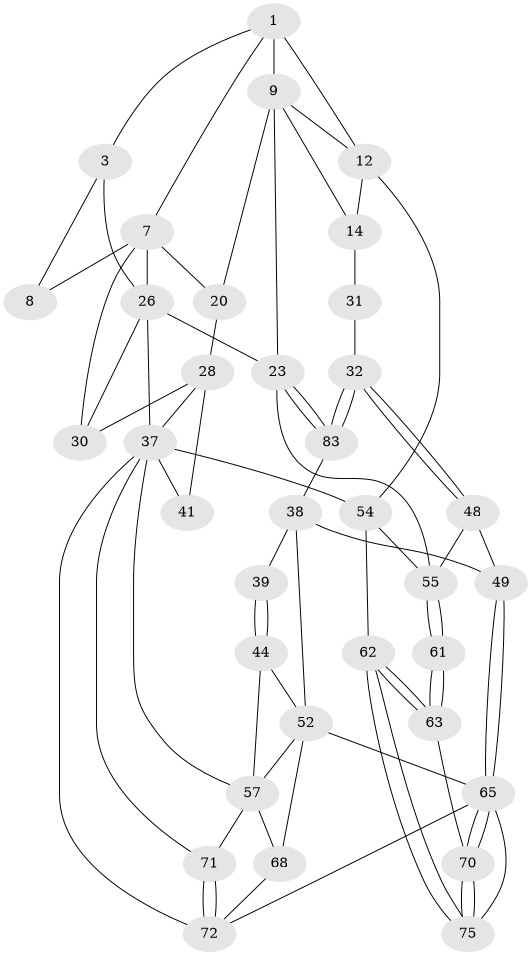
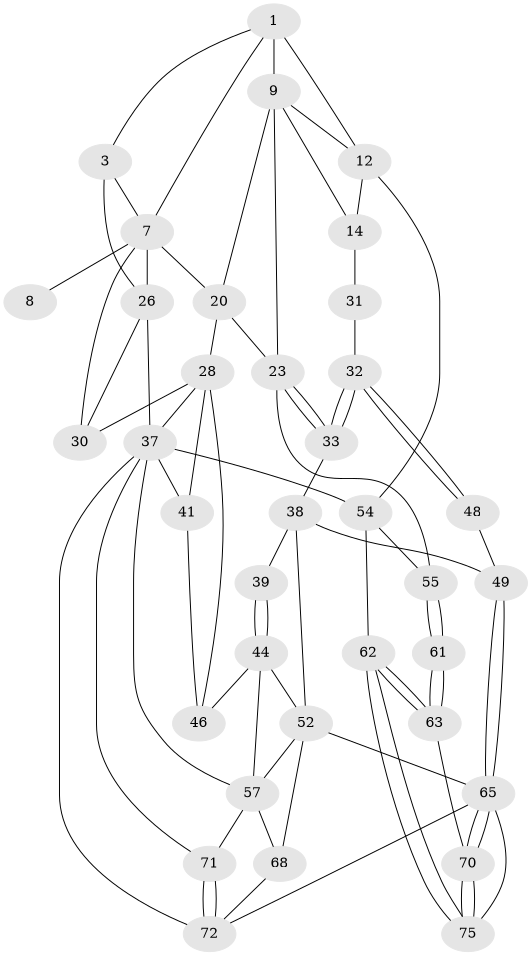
(68, 232) -> (126, 197)
(208, 335) -> (249, 337)
(332, 443) -> (332, 443)
(452, 548) -> none
none -> (199, 723)
